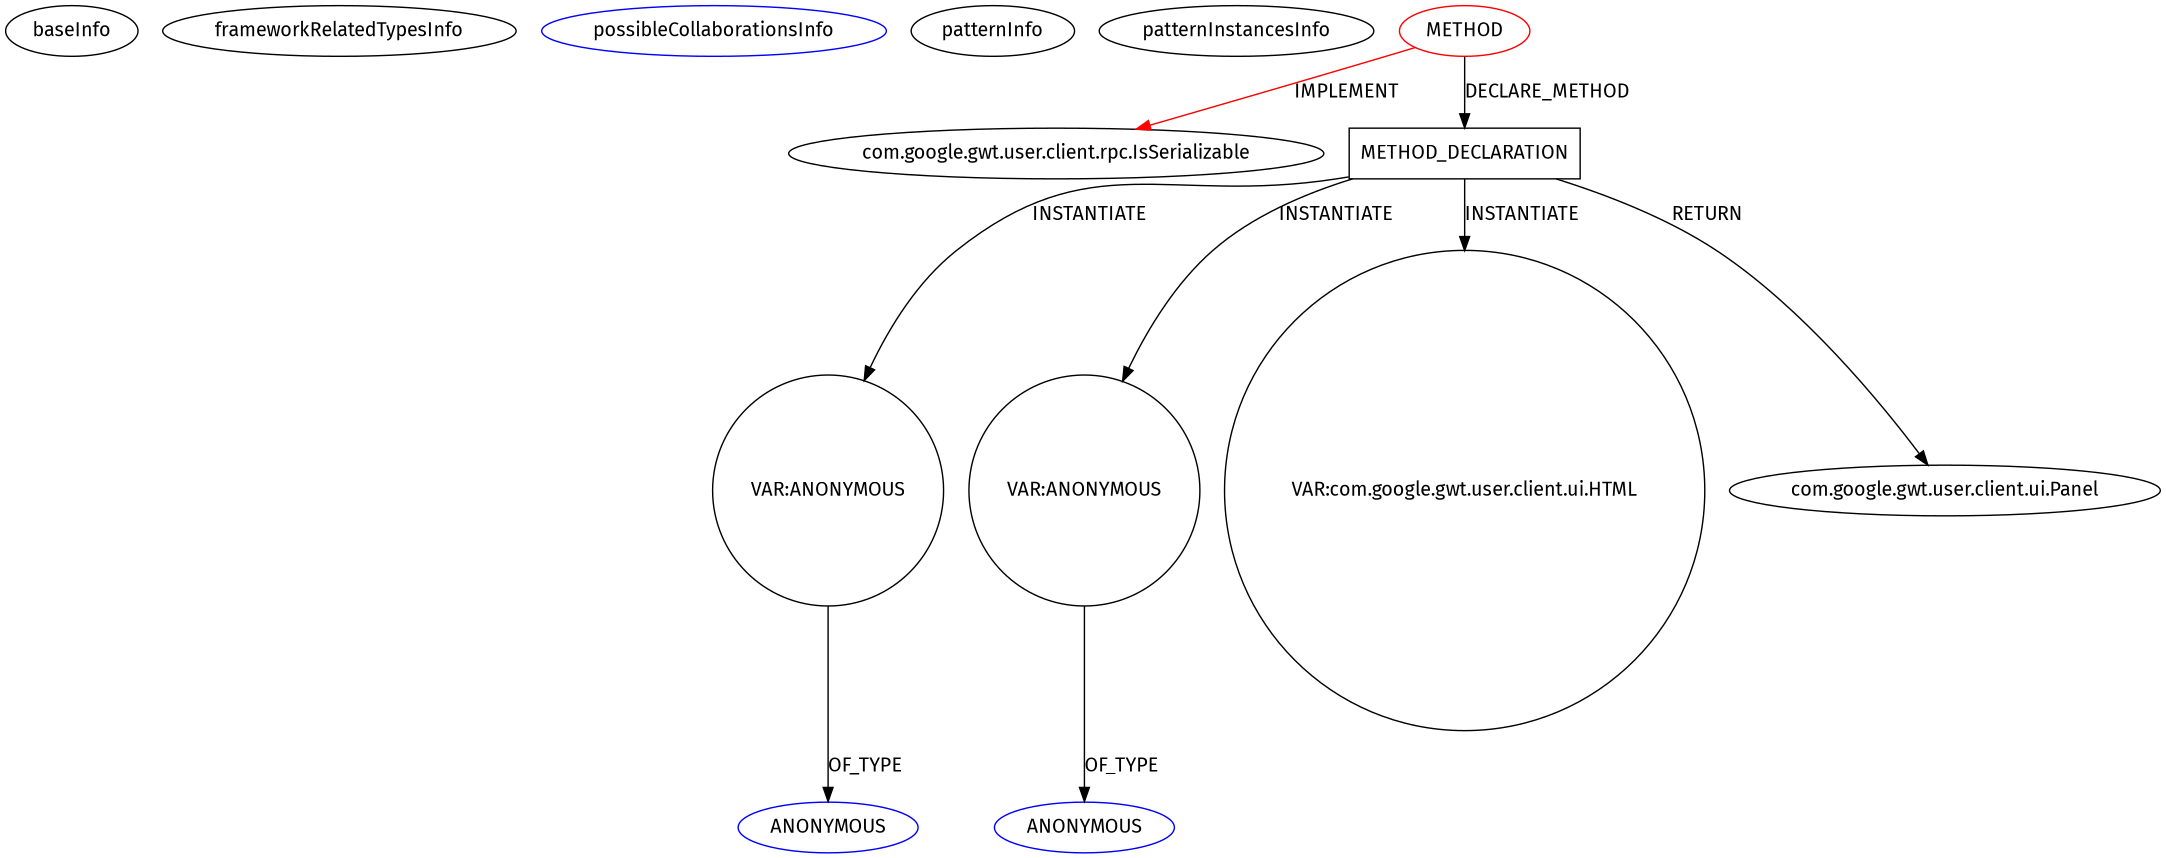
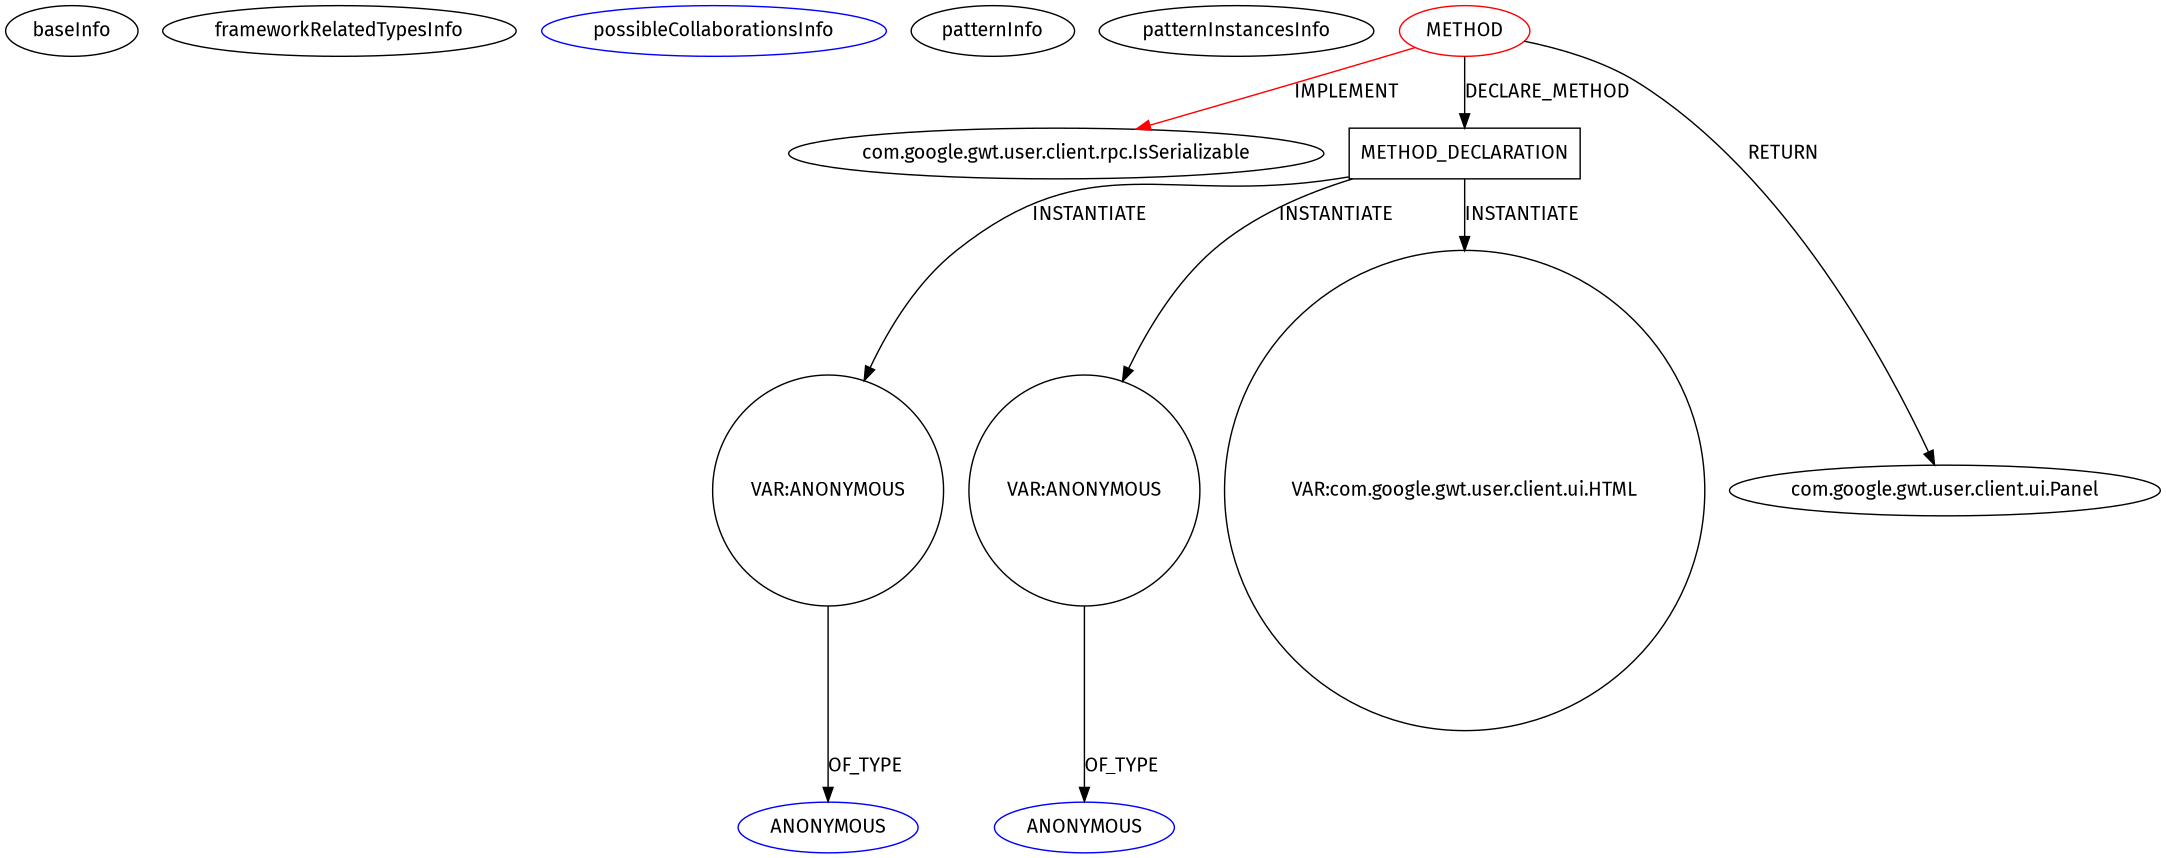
(1761, 284) -> (1769, 200)
